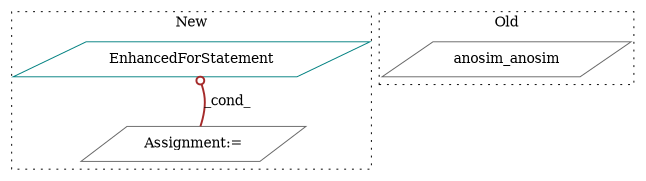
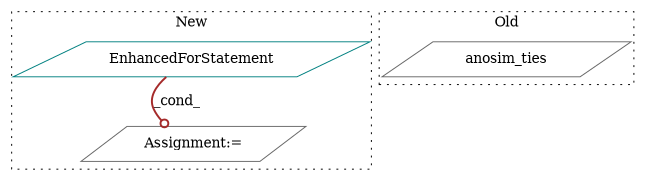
(507, 59) -> (507, 59)
(205, 105) -> (152, 98)
